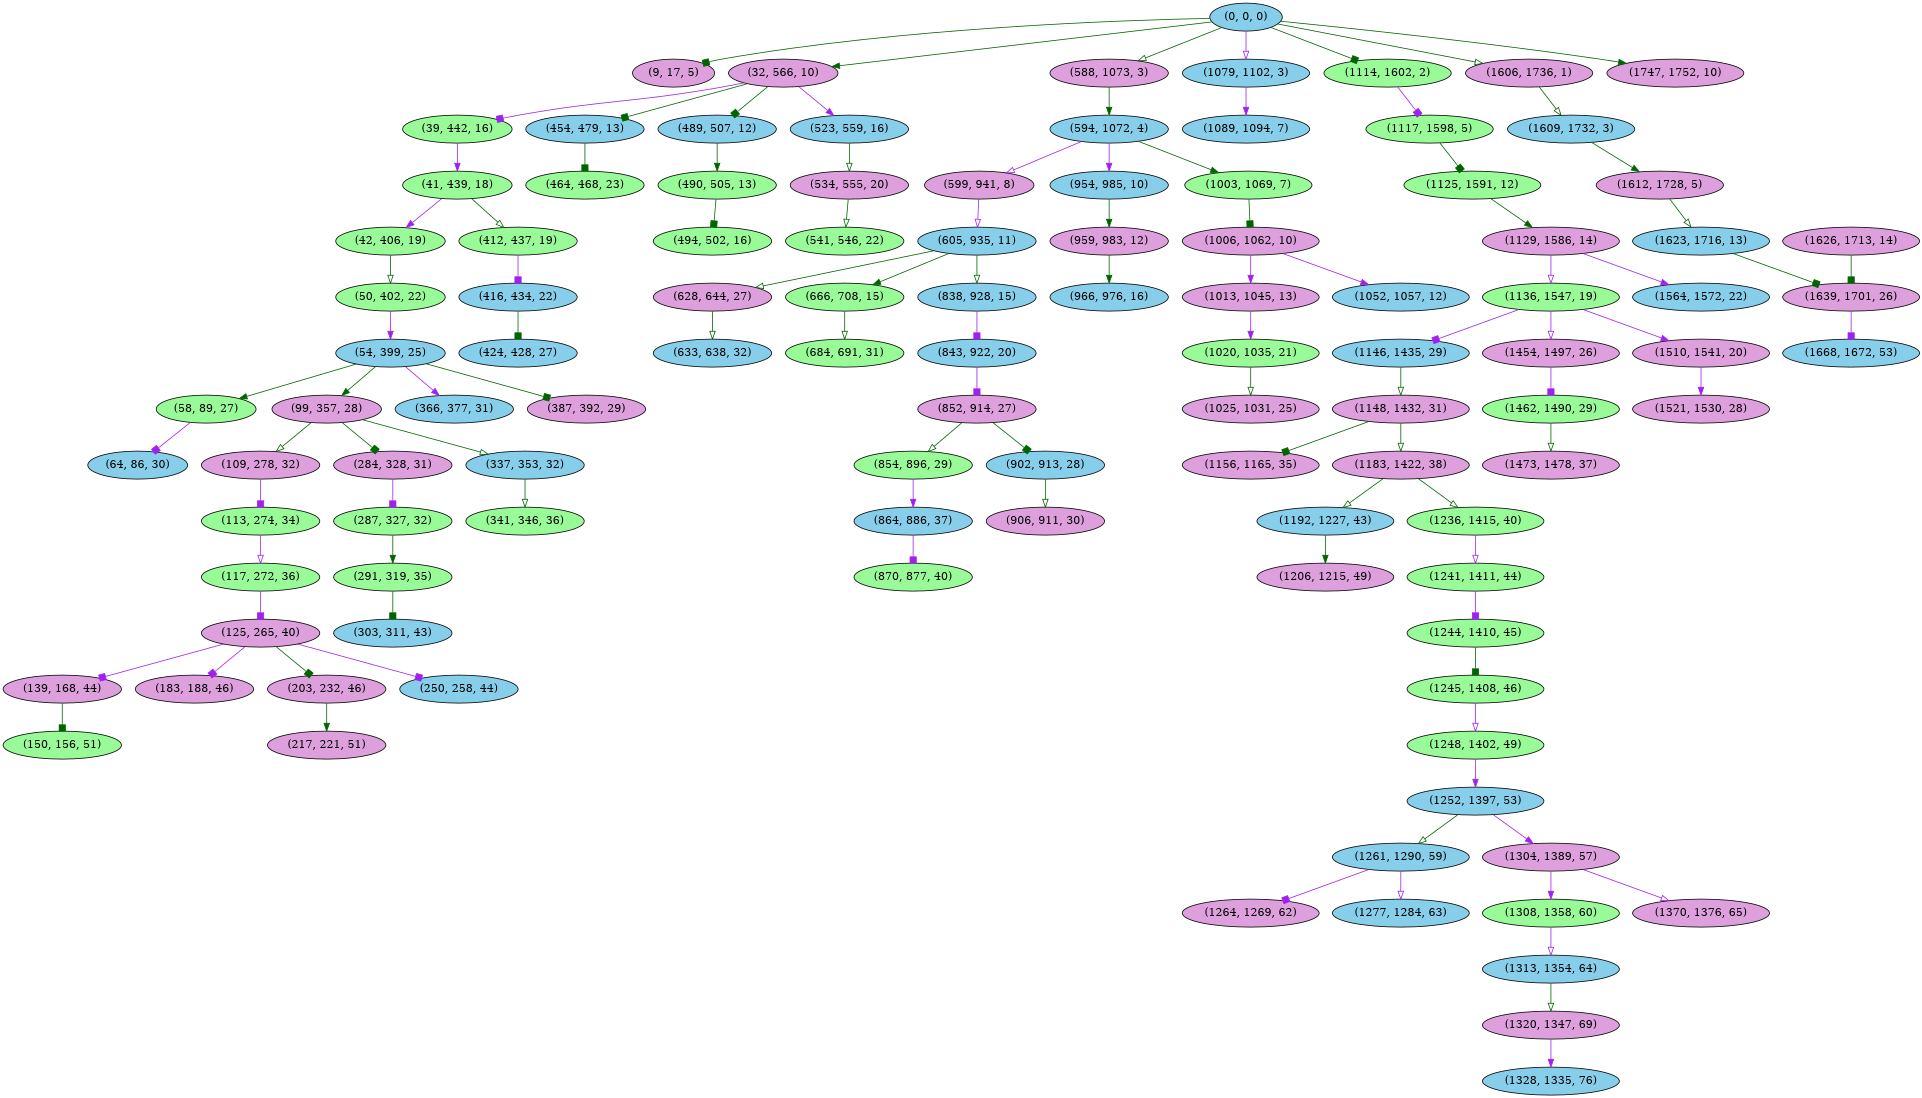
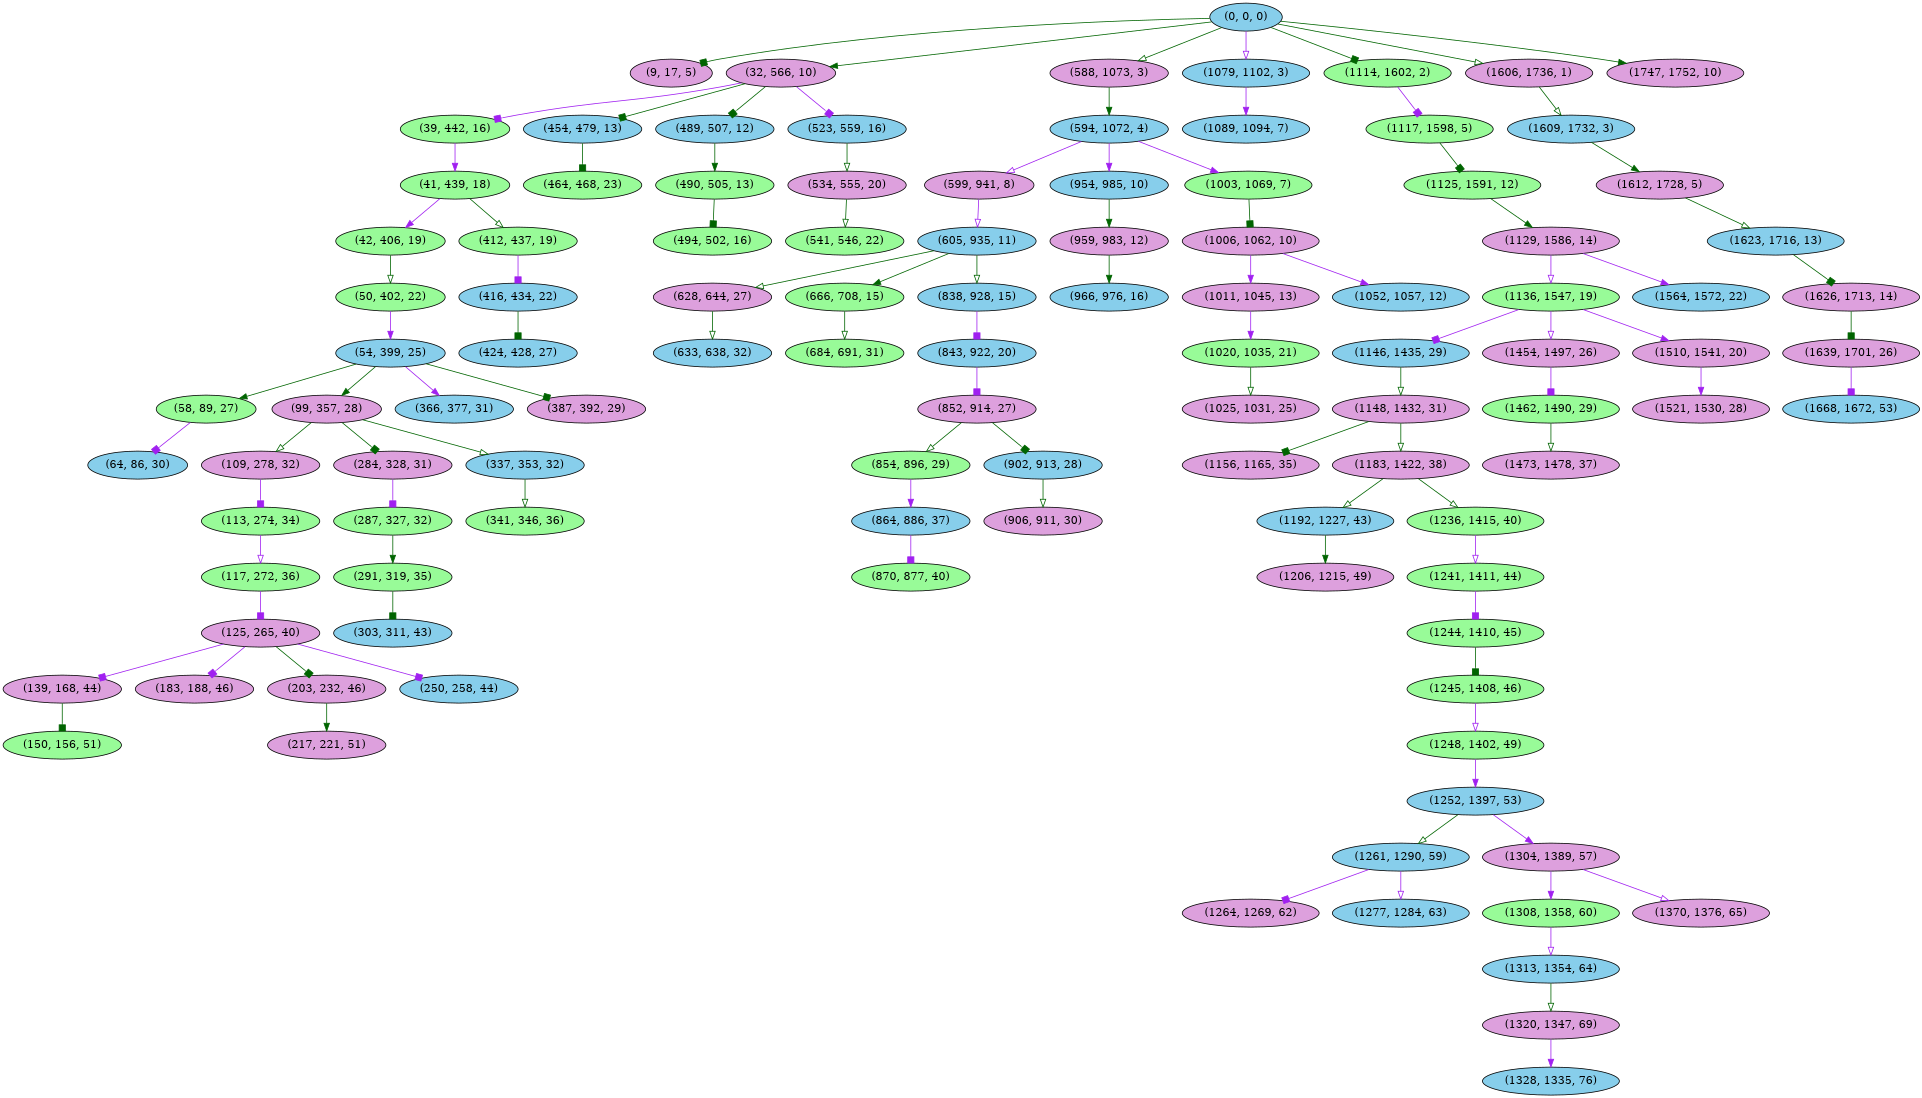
(813, 99) -> (811, 99)
(1175, 156) -> (1175, 156)
(1772, 268) -> (1810, 267)
(1251, 297) -> (1251, 297)
